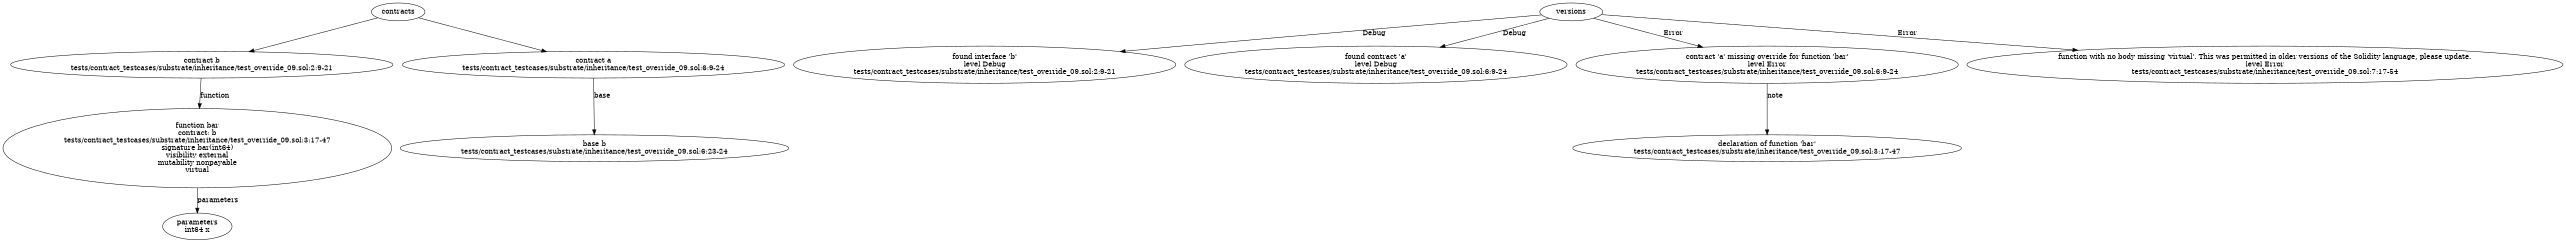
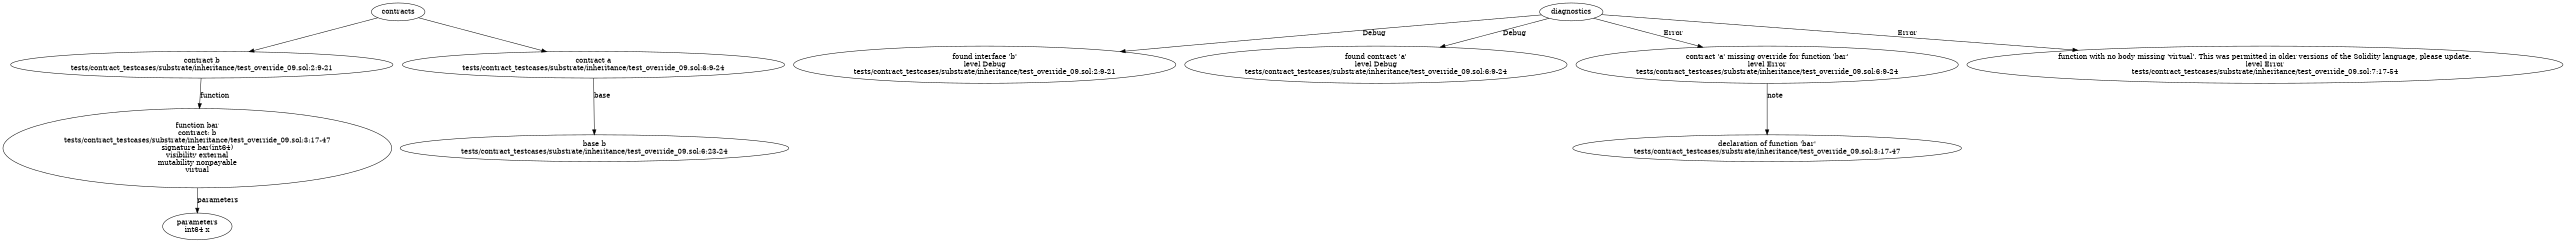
(1571, 12) -> (1571, 12)
